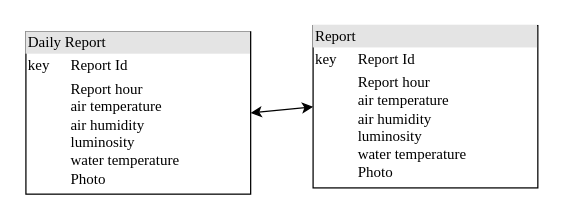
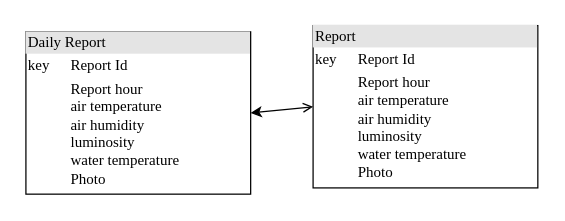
(303, 108) -> (305, 108)
